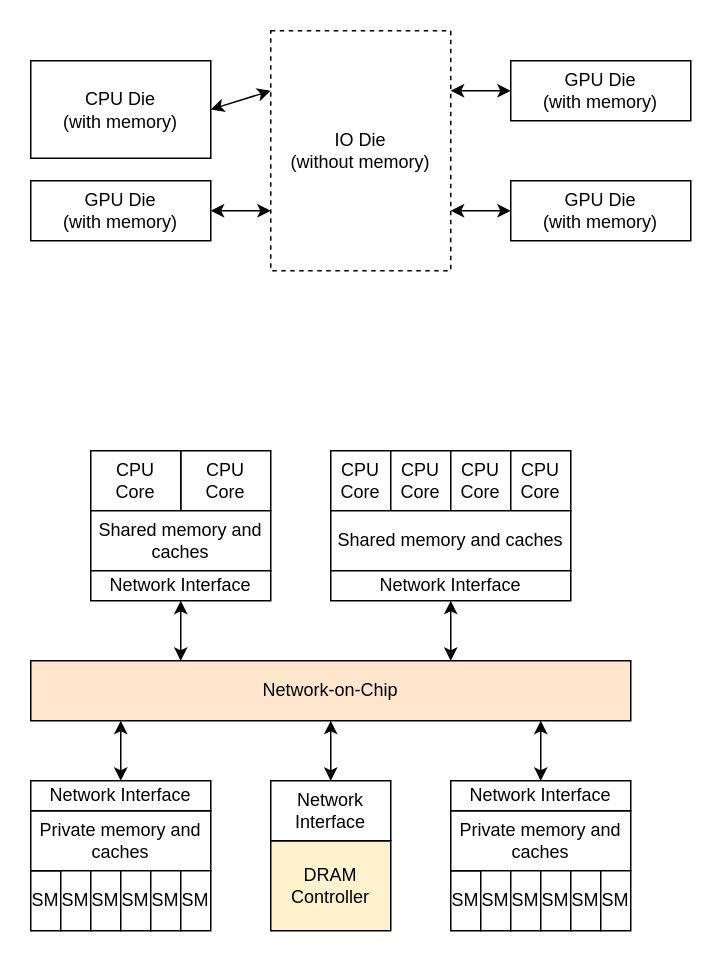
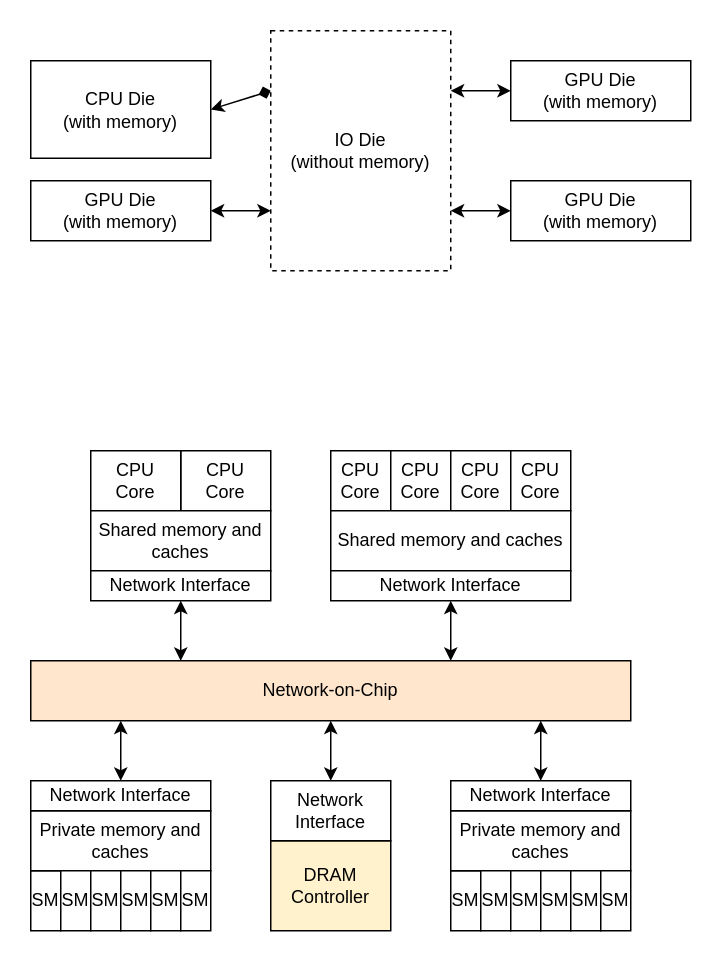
(260, 94) -> (259, 95)
